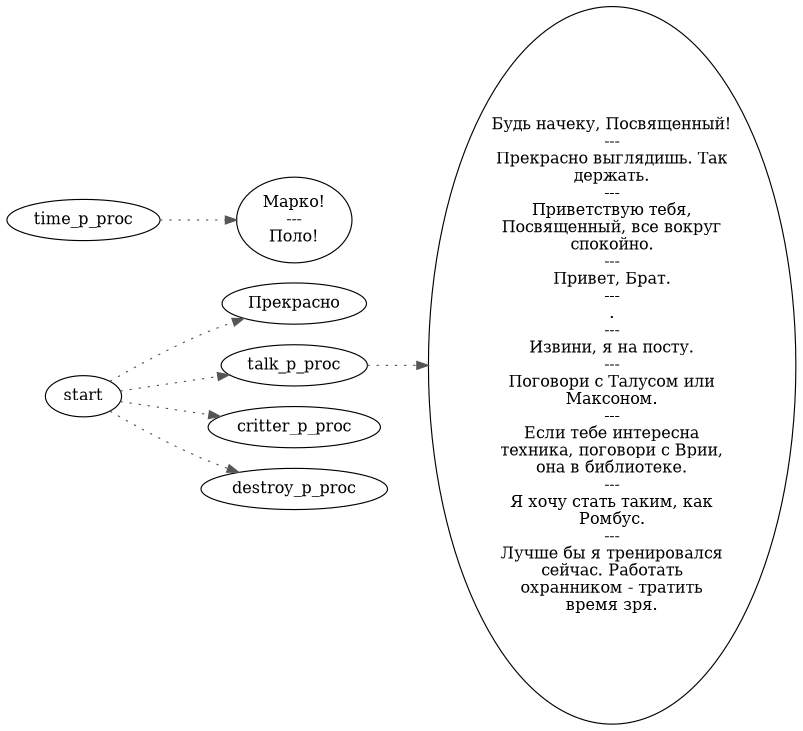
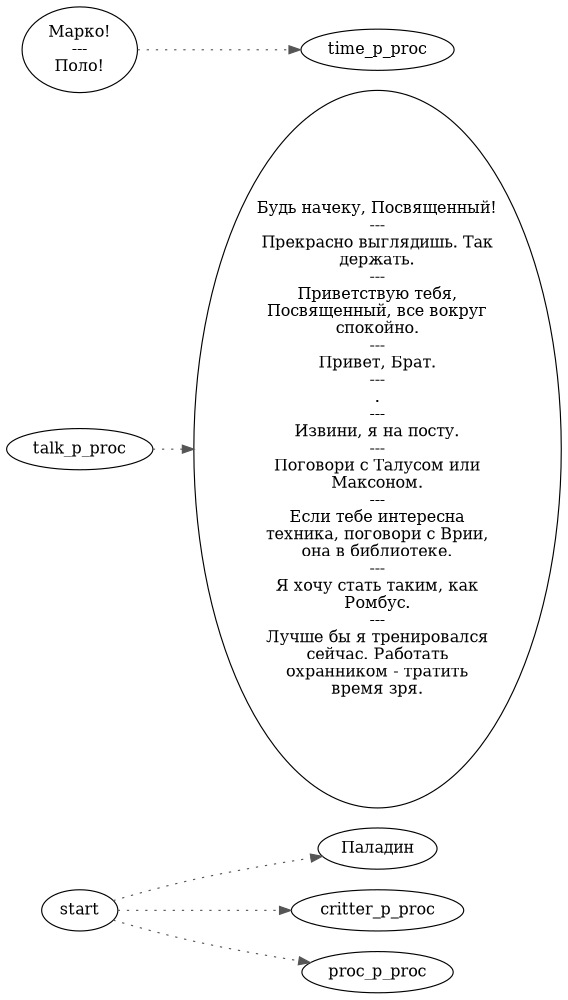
(193, 220) -> (213, 50)
(294, 304) -> (378, 849)
(169, 384) -> none
(294, 489) -> (378, 972)
